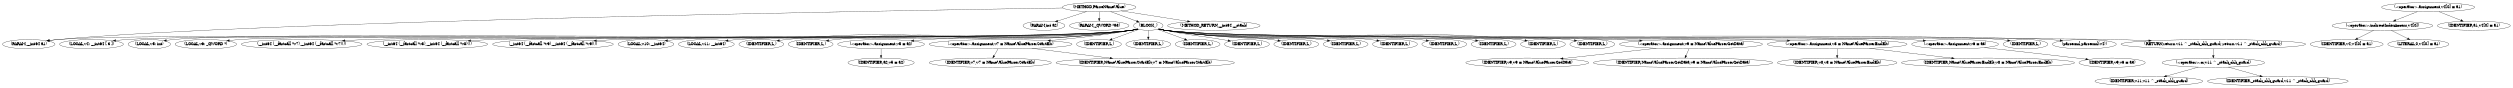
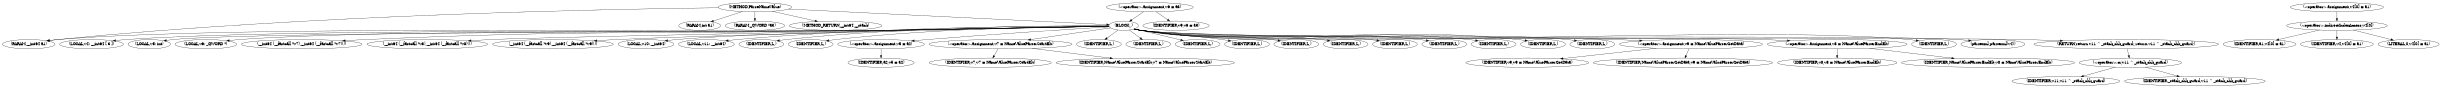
(2450, 16) -> (2299, 35)
(1044, 26) -> (700, 26)
(1541, 37) -> (1138, 16)
